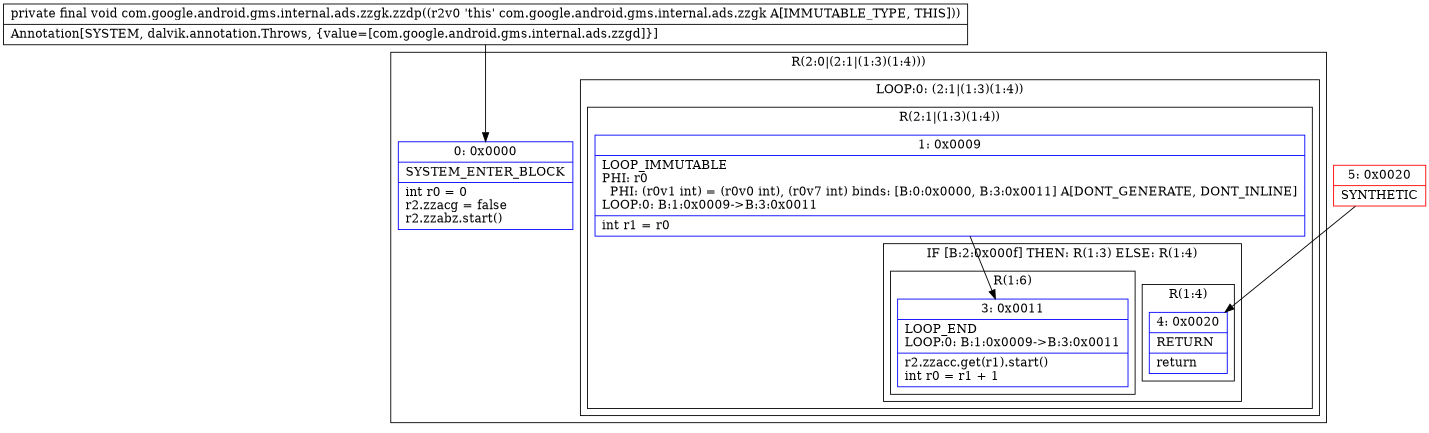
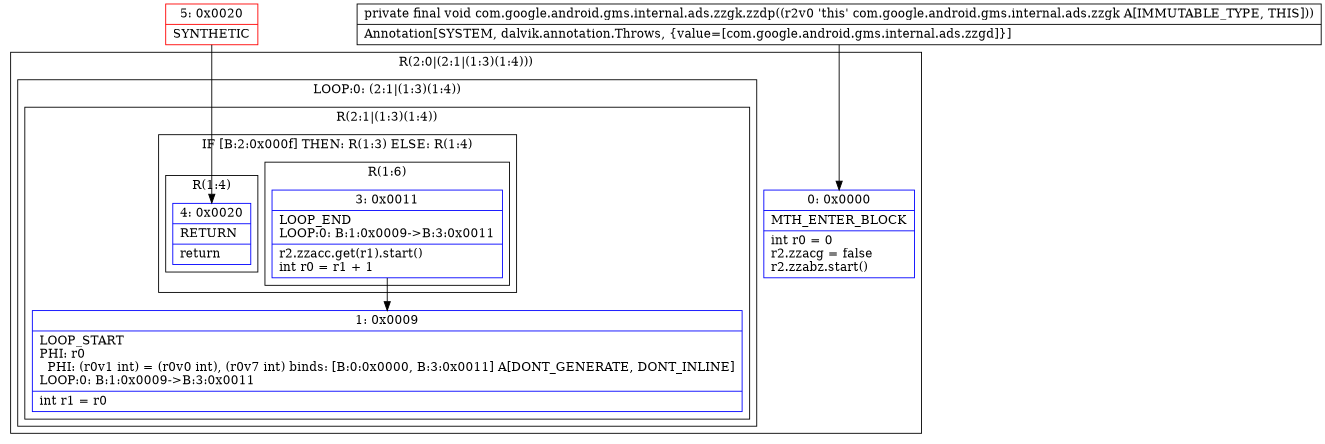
(665, 165) -> (82, 341)
(486, 172) -> (839, 220)
(981, 263) -> (387, 290)
